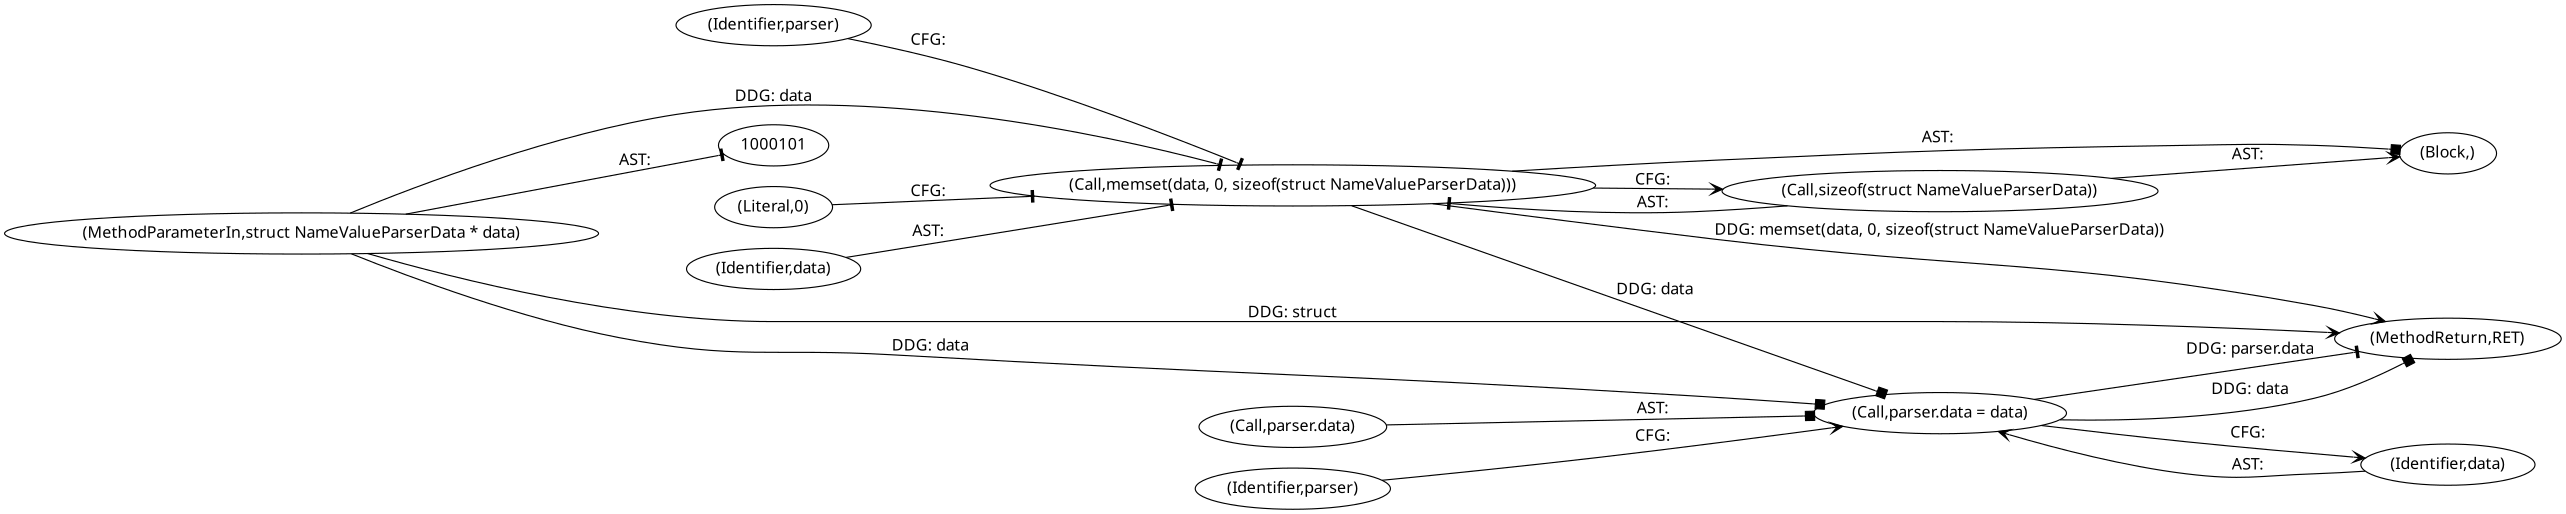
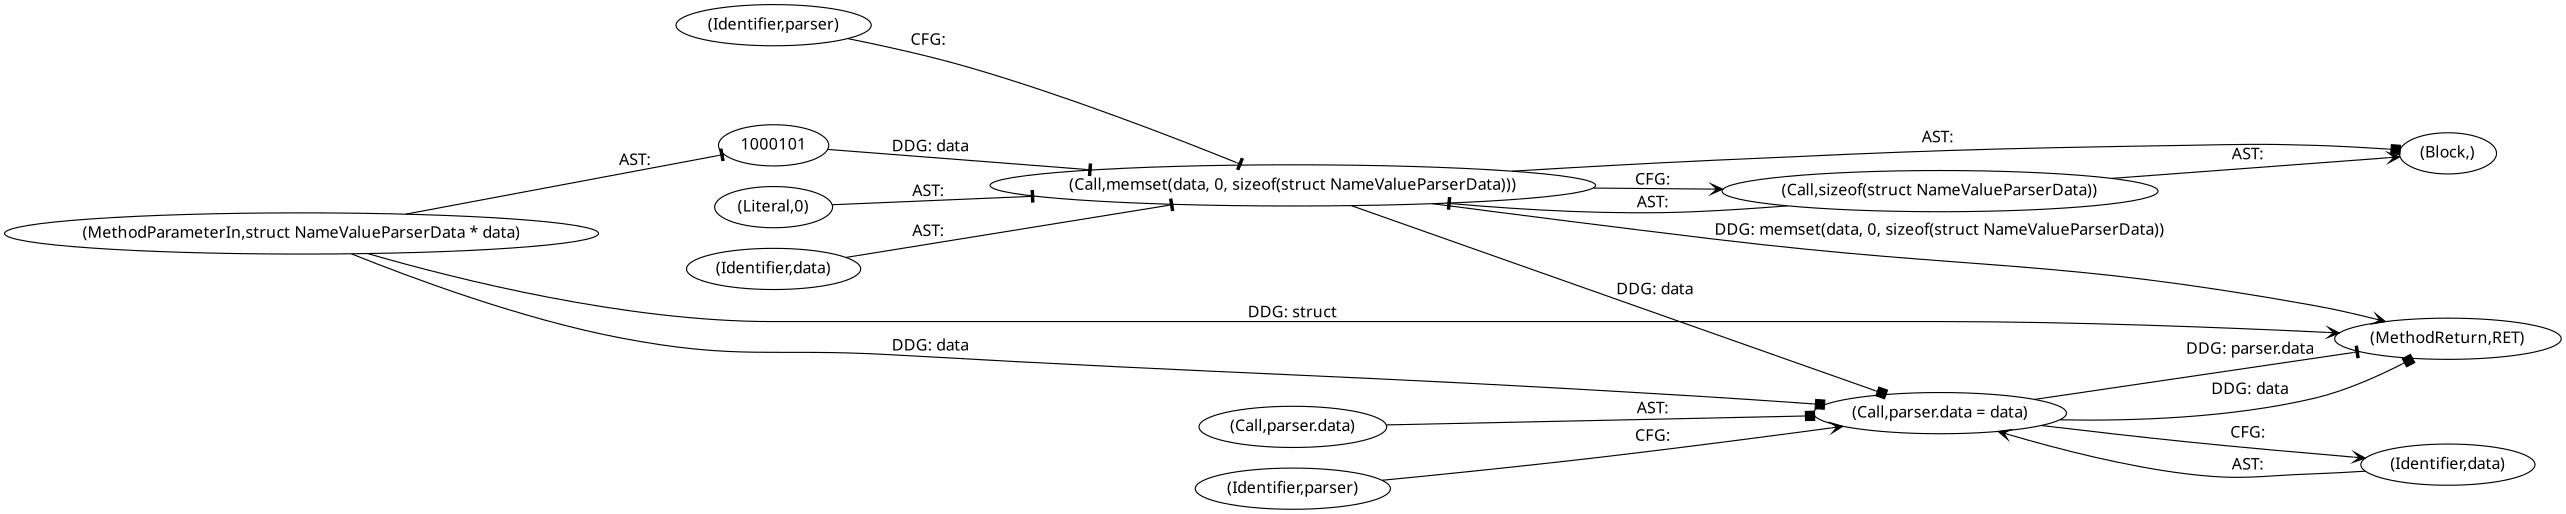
(778, 106) -> (957, 159)
(931, 192) -> (931, 192)
